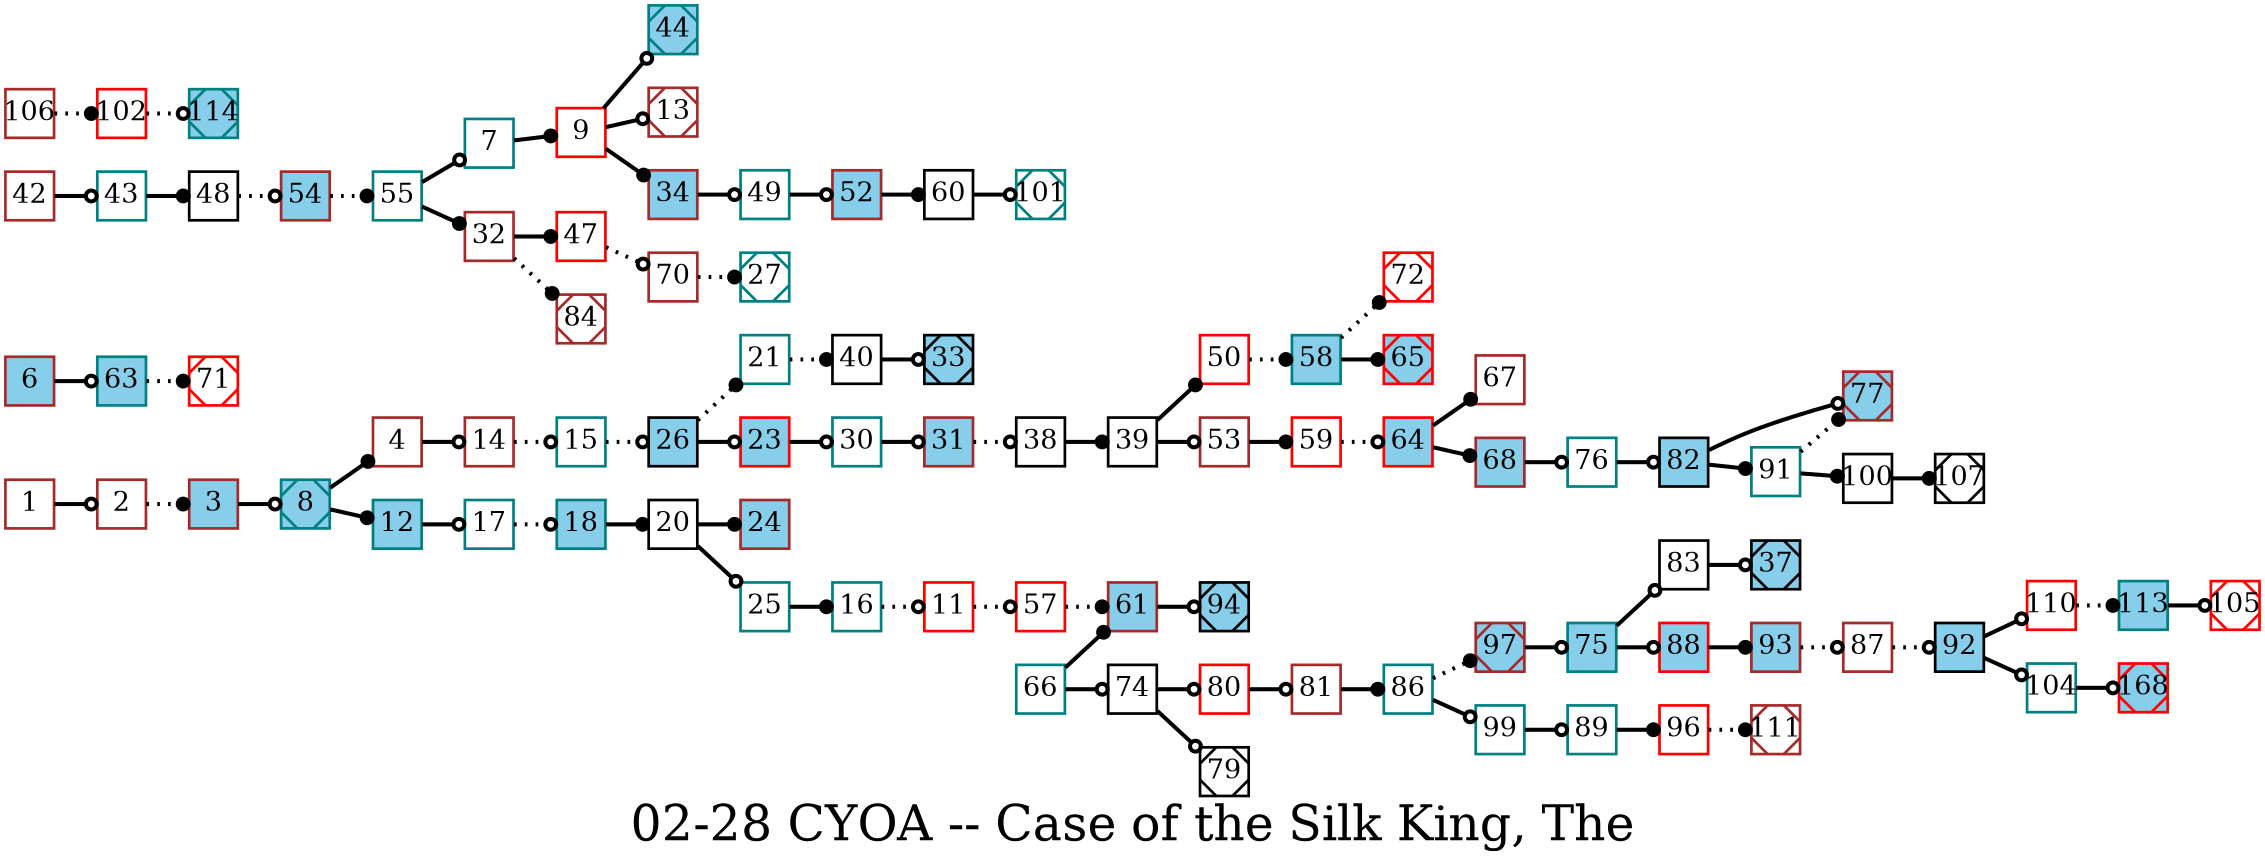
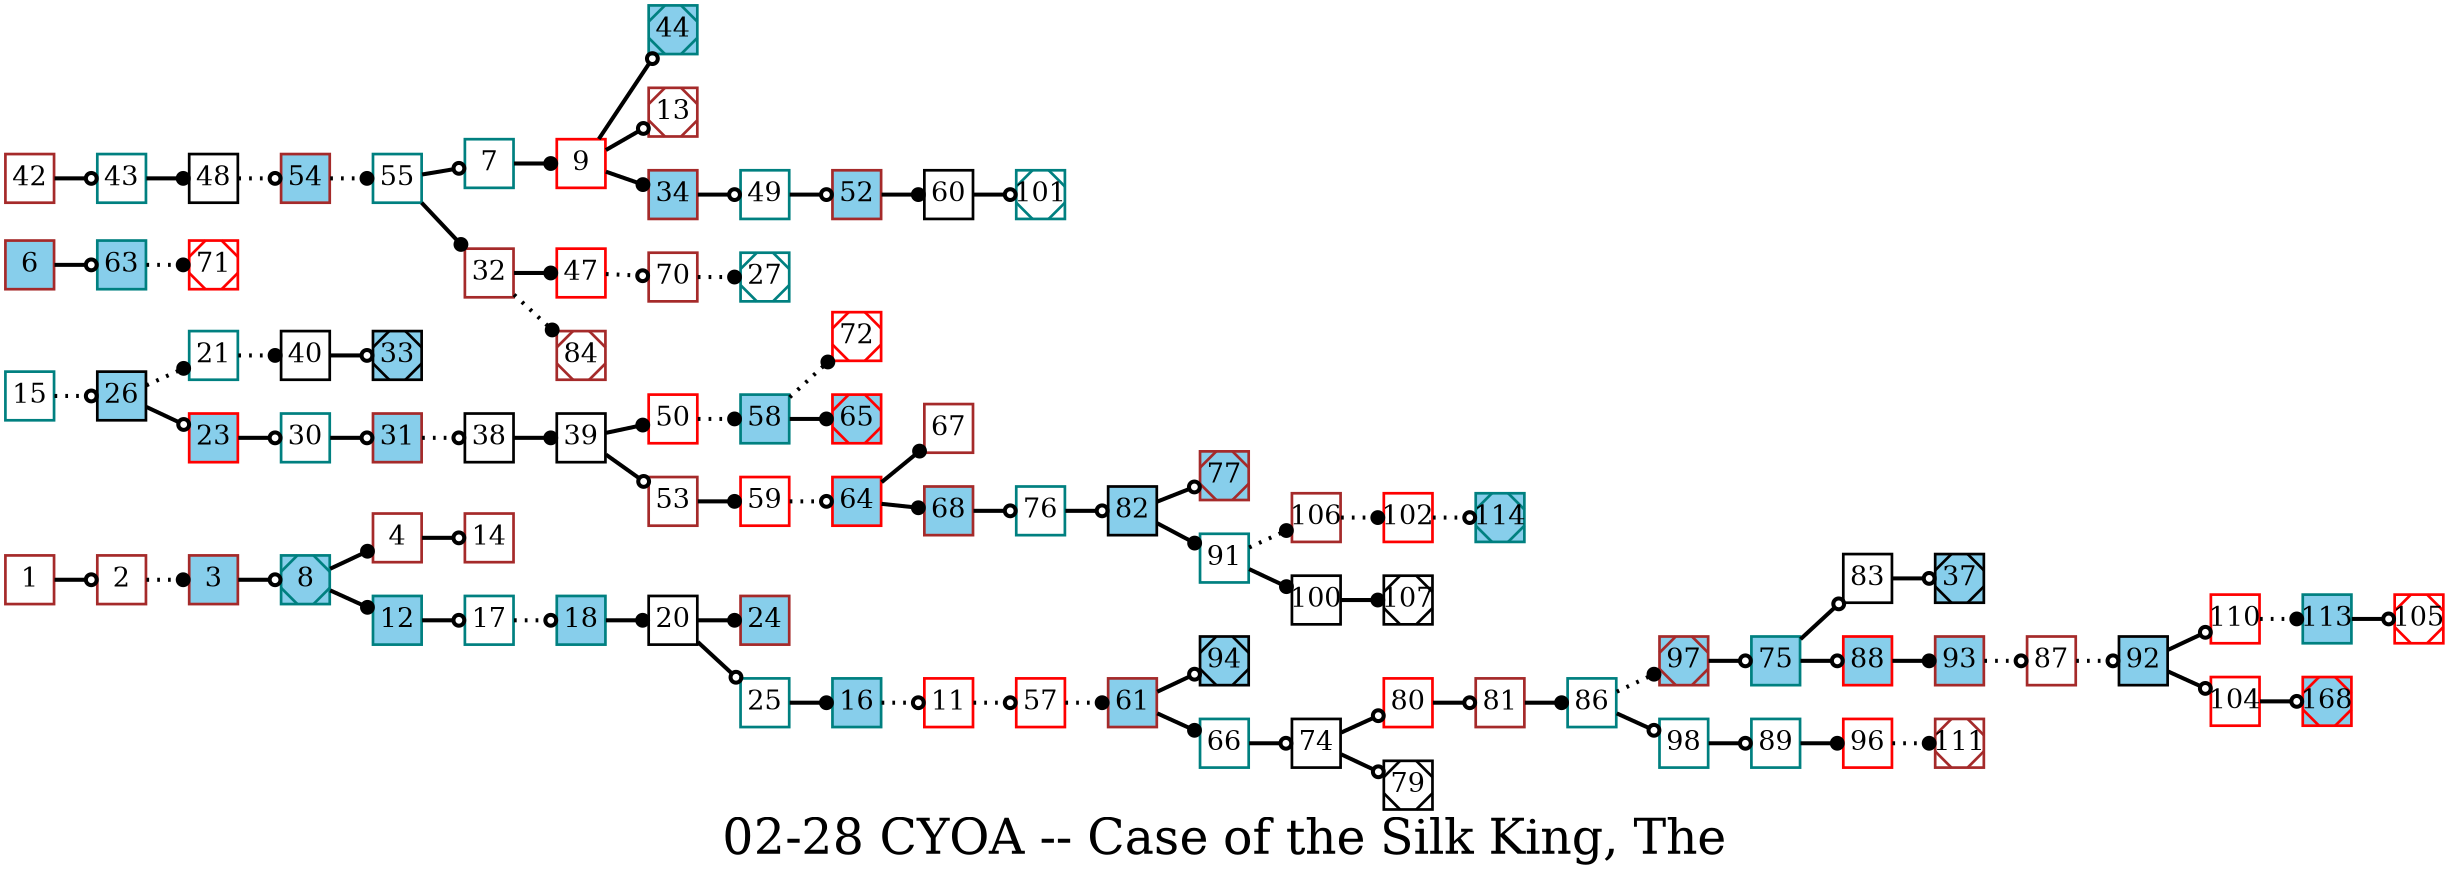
(1817, 437) -> (1265, 540)
(530, 442) -> none
(857, 607) -> (857, 703)
(1082, 652) -> (1173, 721)
(2051, 688) -> (2235, 701)
(1500, 730) -> (1684, 743)
